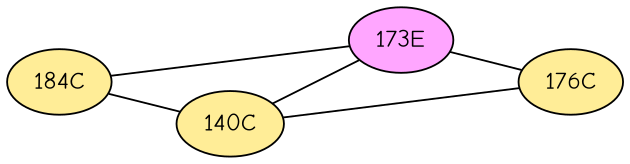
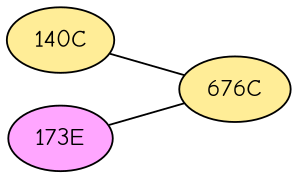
(59, 82) -> none
(316, 82) -> none
(571, 82) -> (235, 89)
